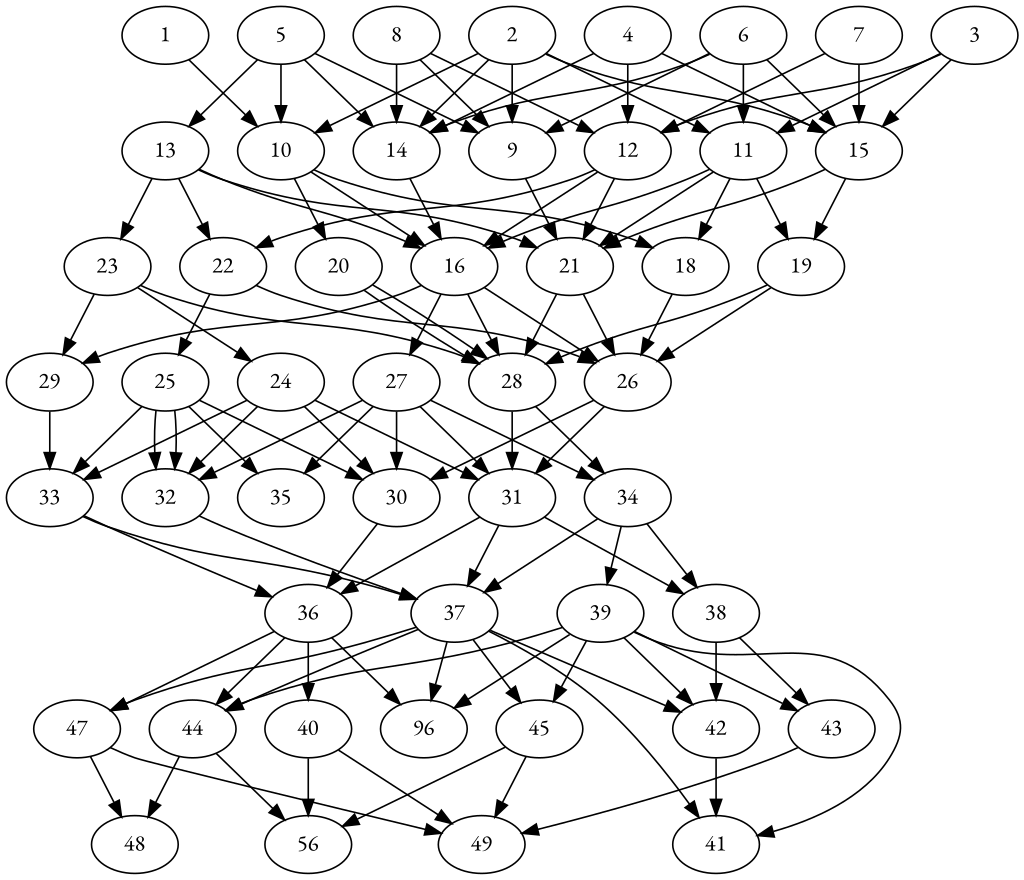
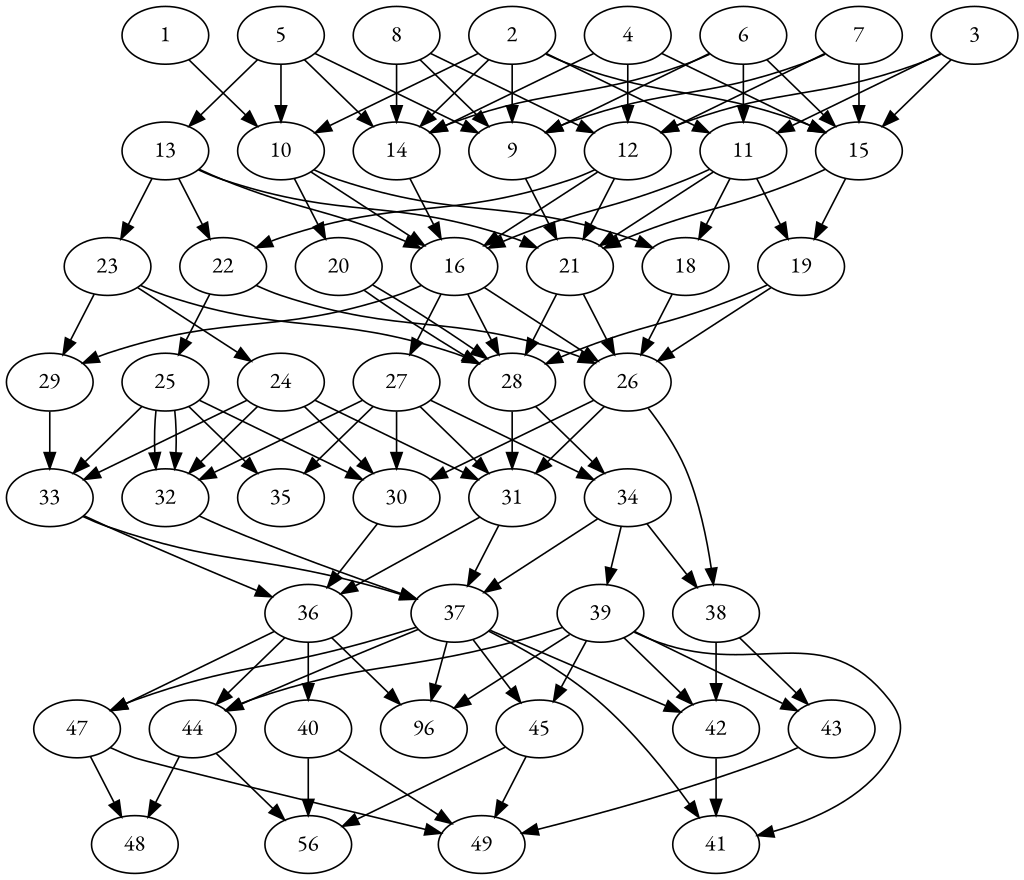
none -> (694, 92)
(604, 550) -> (691, 484)
